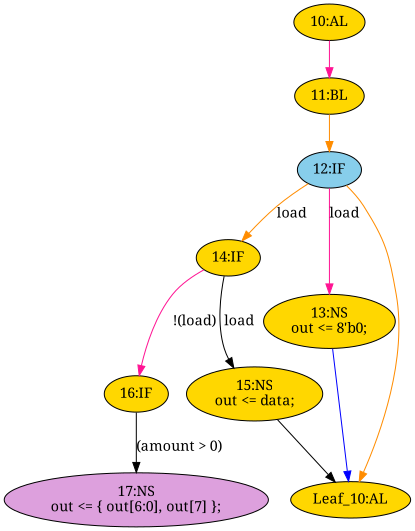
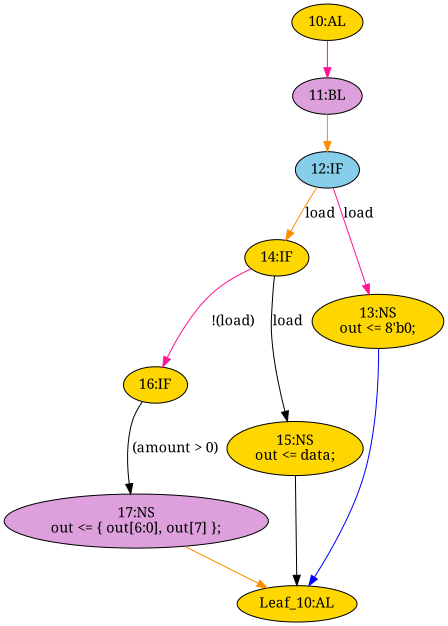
(329, 96) -> (327, 96)
(399, 325) -> (222, 565)
